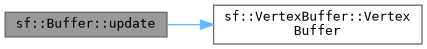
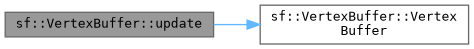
(86, 25) -> (109, 25)
